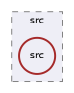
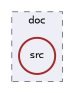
(37, 21) -> (37, 21)
